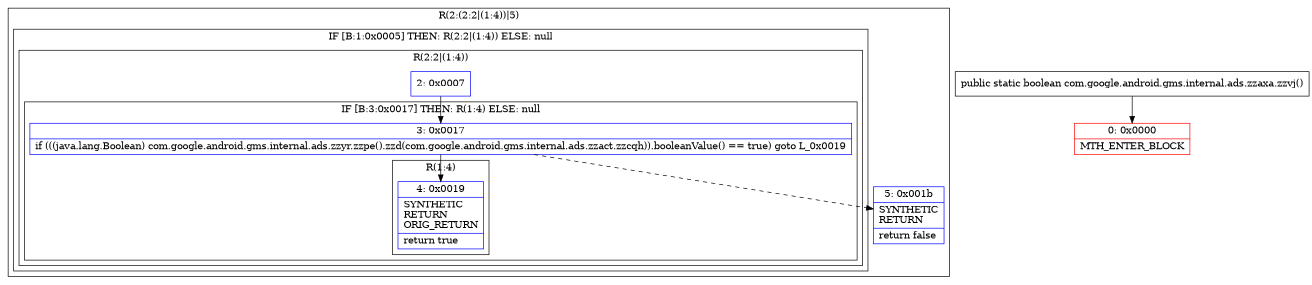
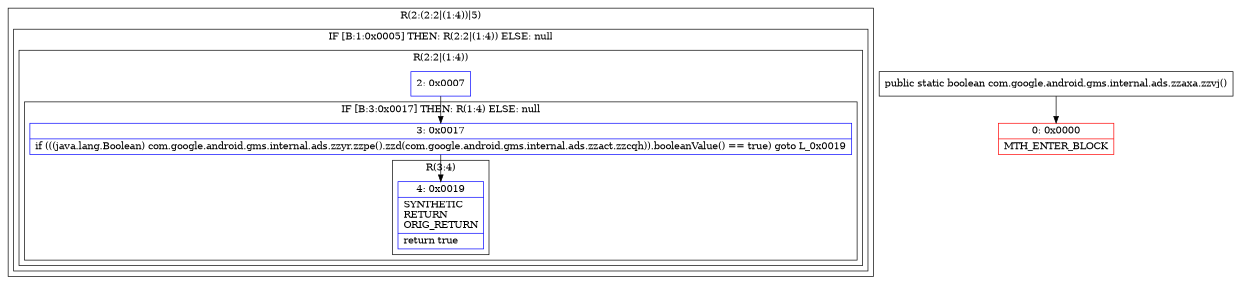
(441, 168) -> (441, 168)
(909, 215) -> none
